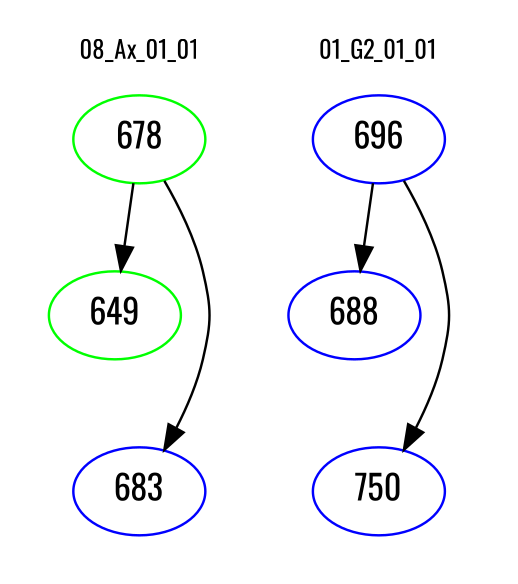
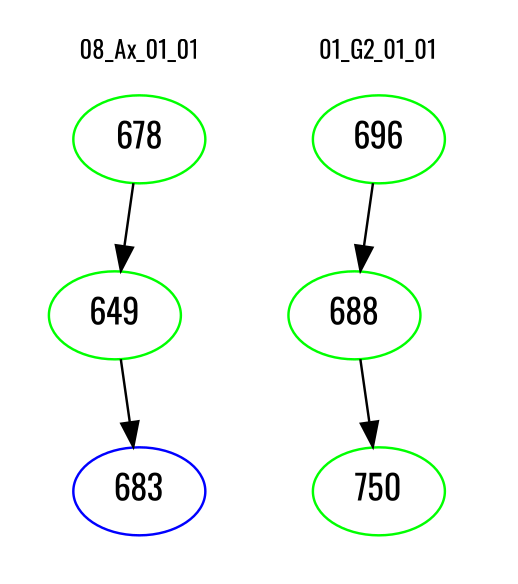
(379, 139) -> (379, 139)
(209, 303) -> (125, 391)
(448, 303) -> (365, 391)
(354, 315) -> (354, 315)
(379, 491) -> (379, 491)
